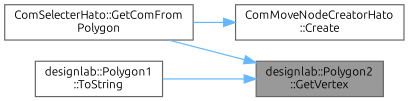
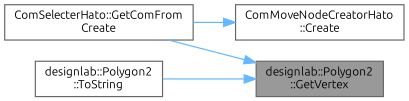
(99, 22) -> (99, 22)
(99, 79) -> (99, 79)
